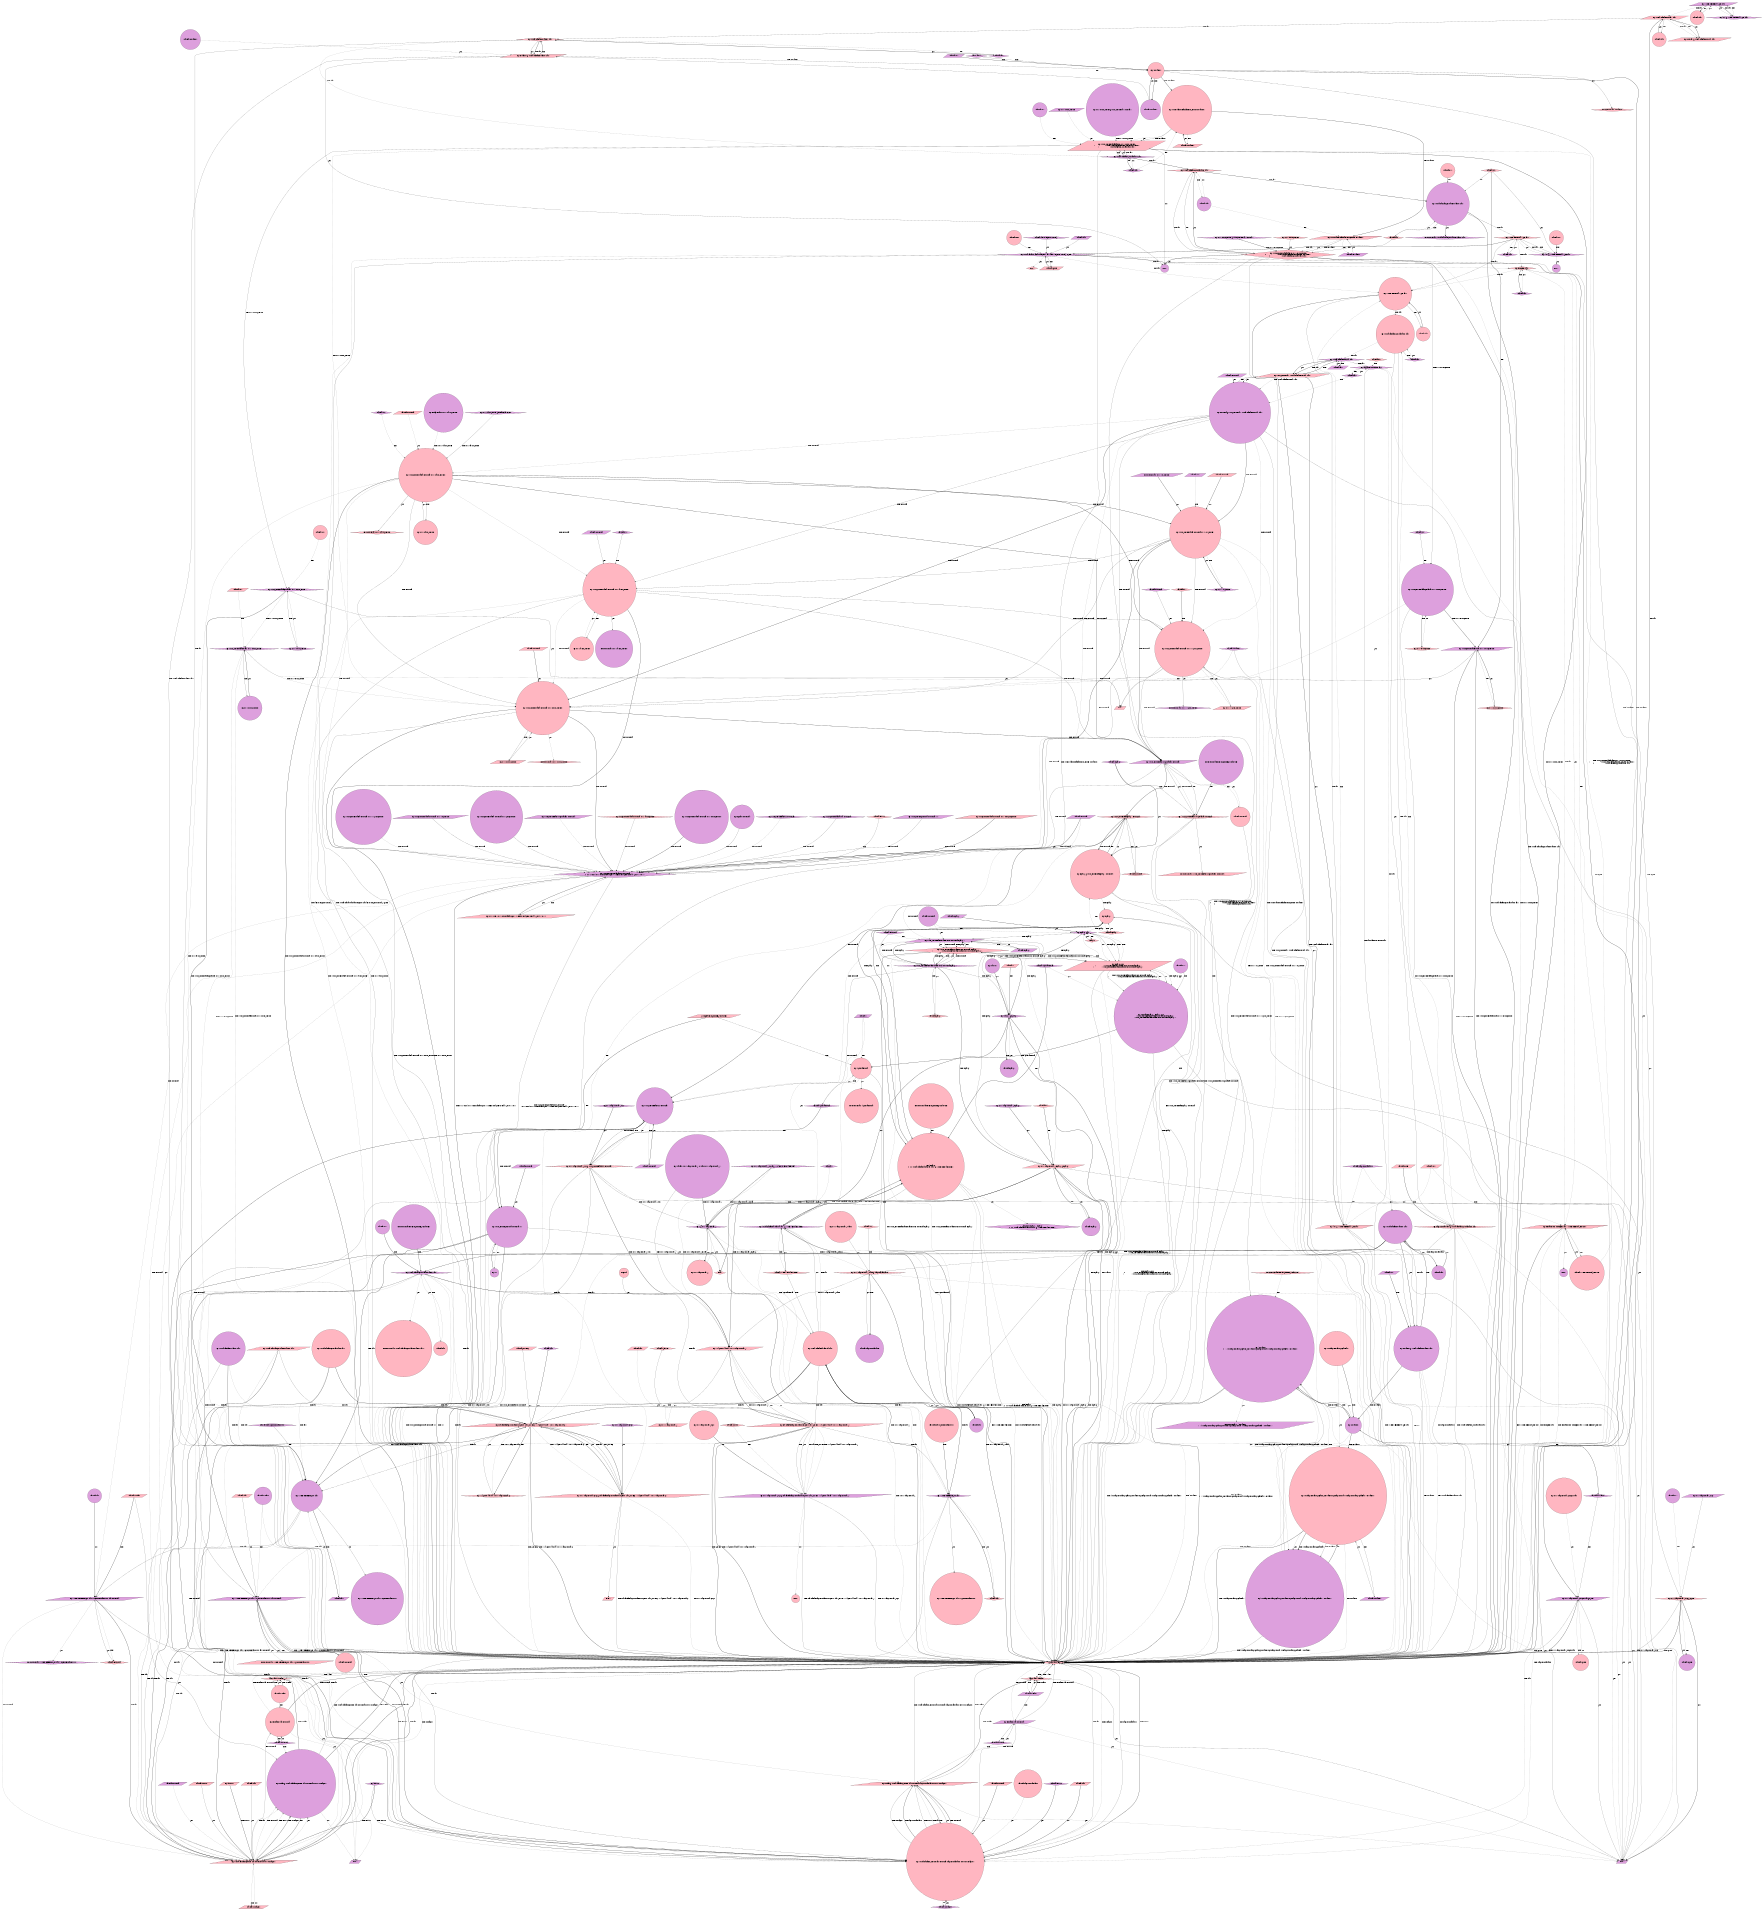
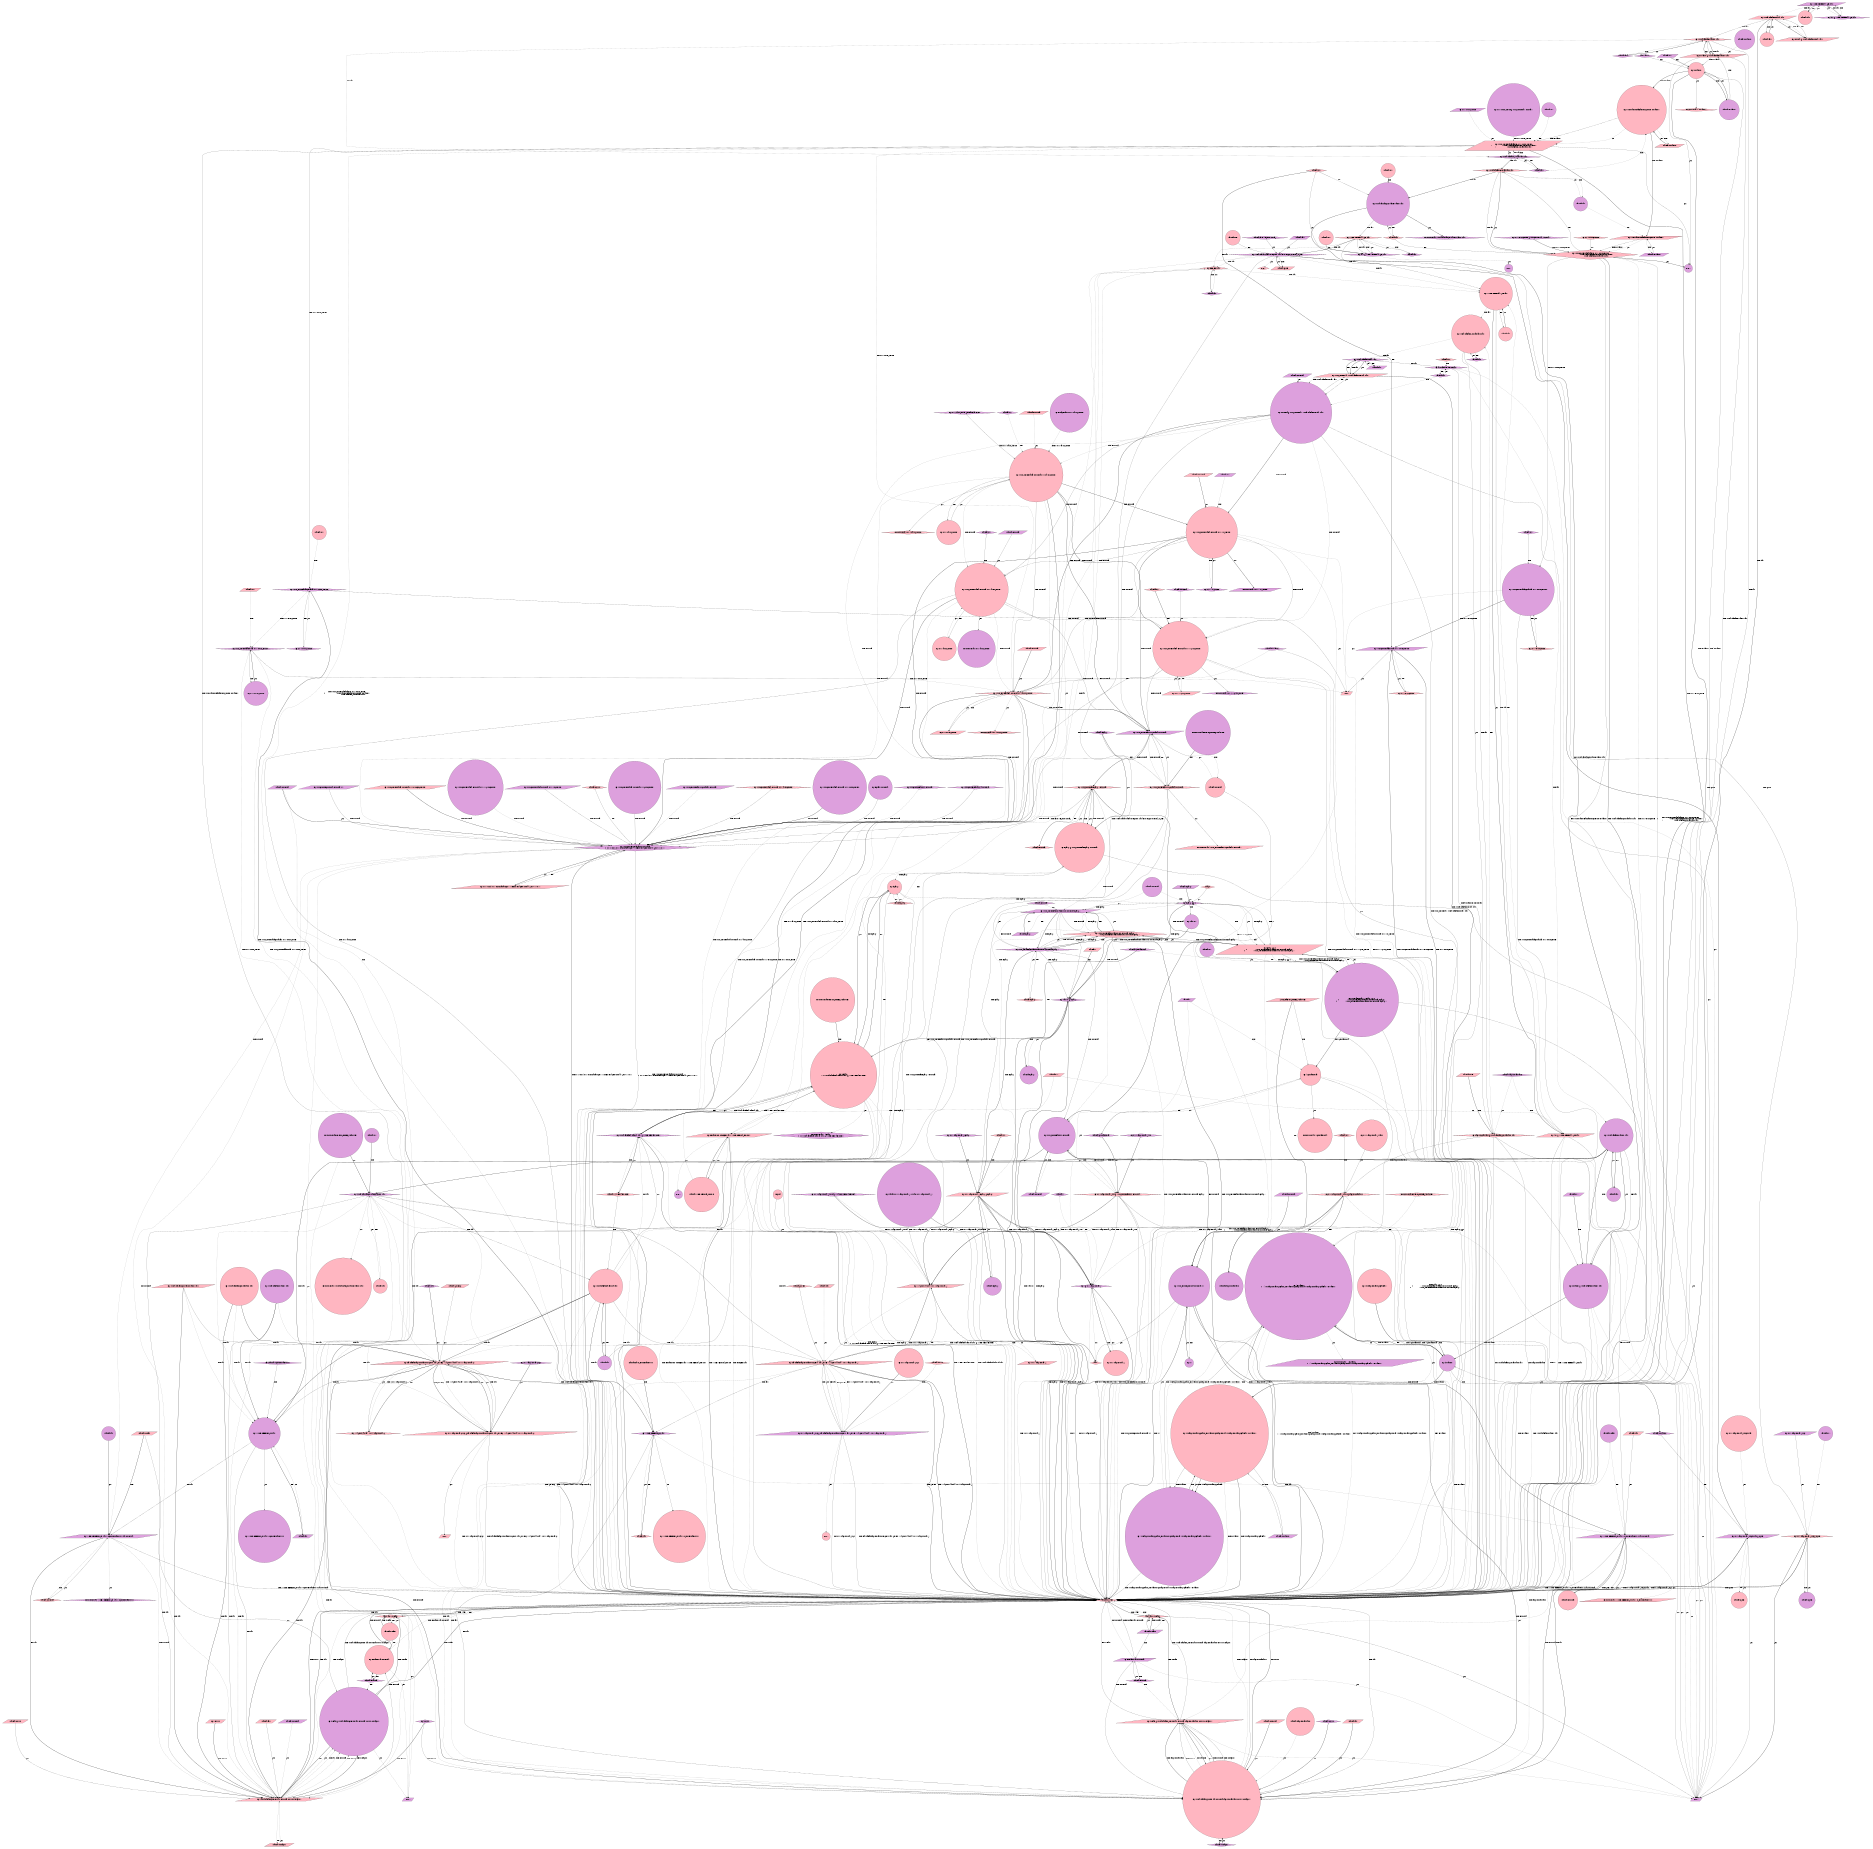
(1169, 493) -> (1240, 570)
(543, 708) -> (1013, 693)
(1089, 936) -> (1190, 909)
(785, 1251) -> (1187, 1229)
(786, 1273) -> (618, 1194)
